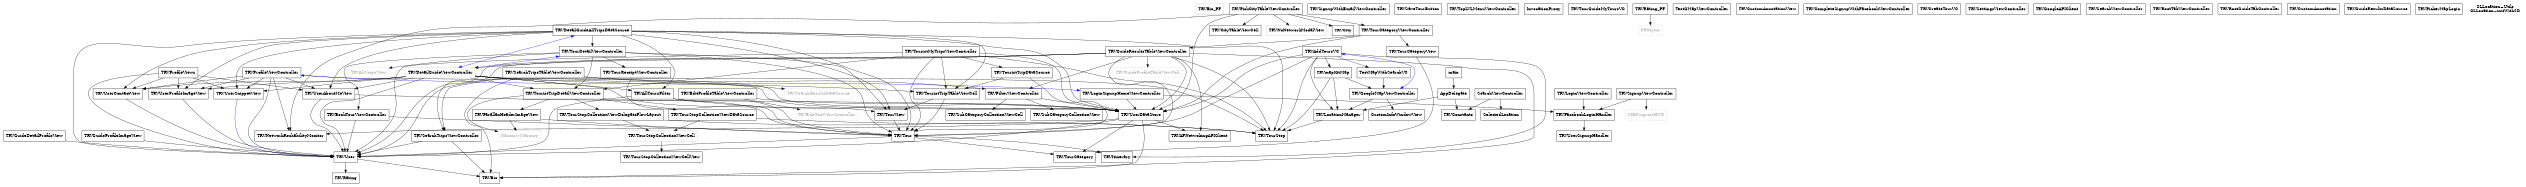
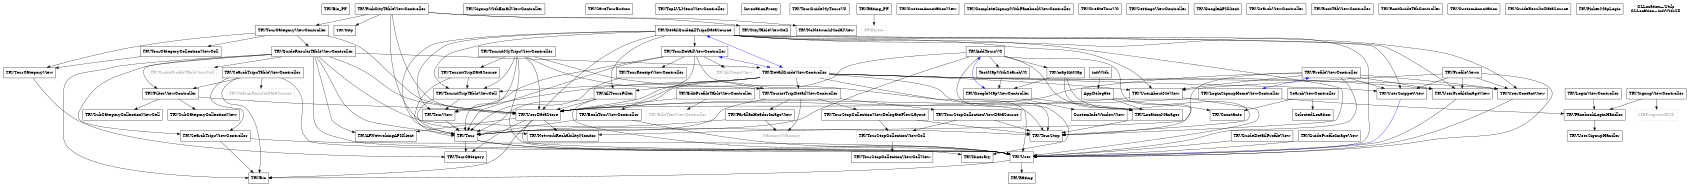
(1210, 9) -> (336, 9)
(1702, 9) -> none
(1297, 30) -> (826, 30)
none -> (181, 52)
(1454, 73) -> (1101, 73)
